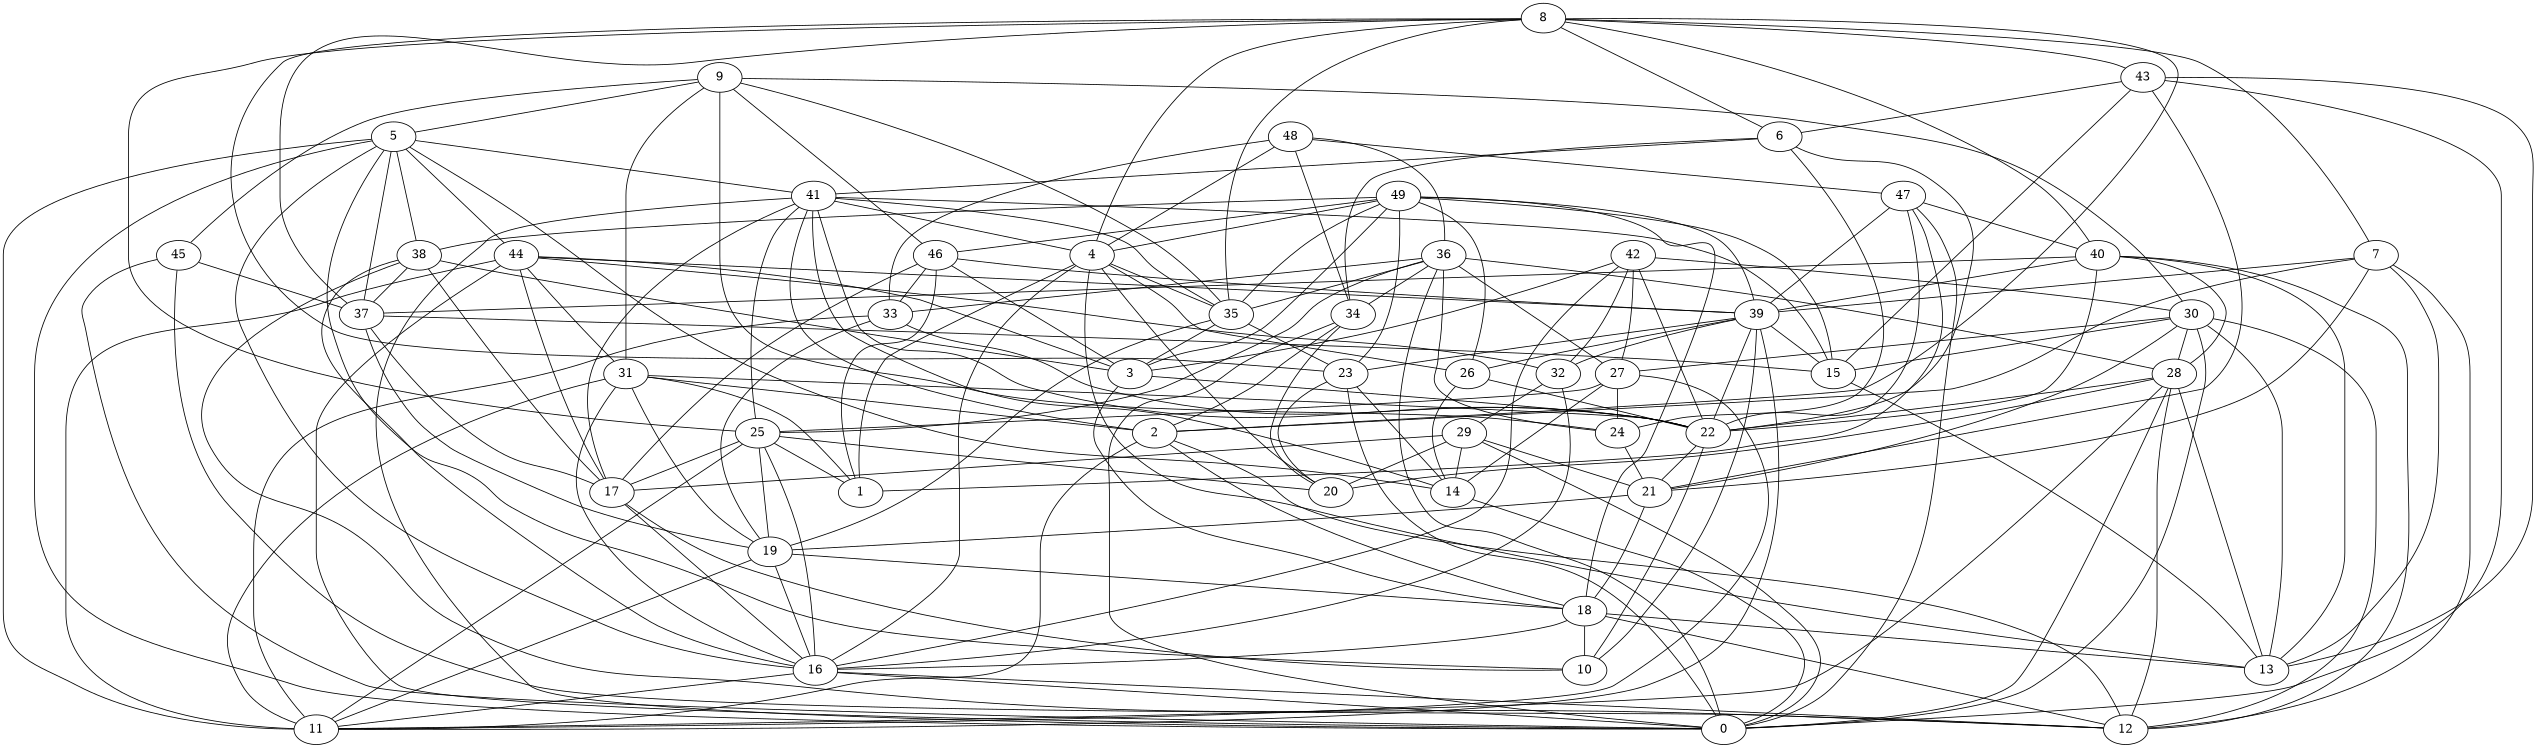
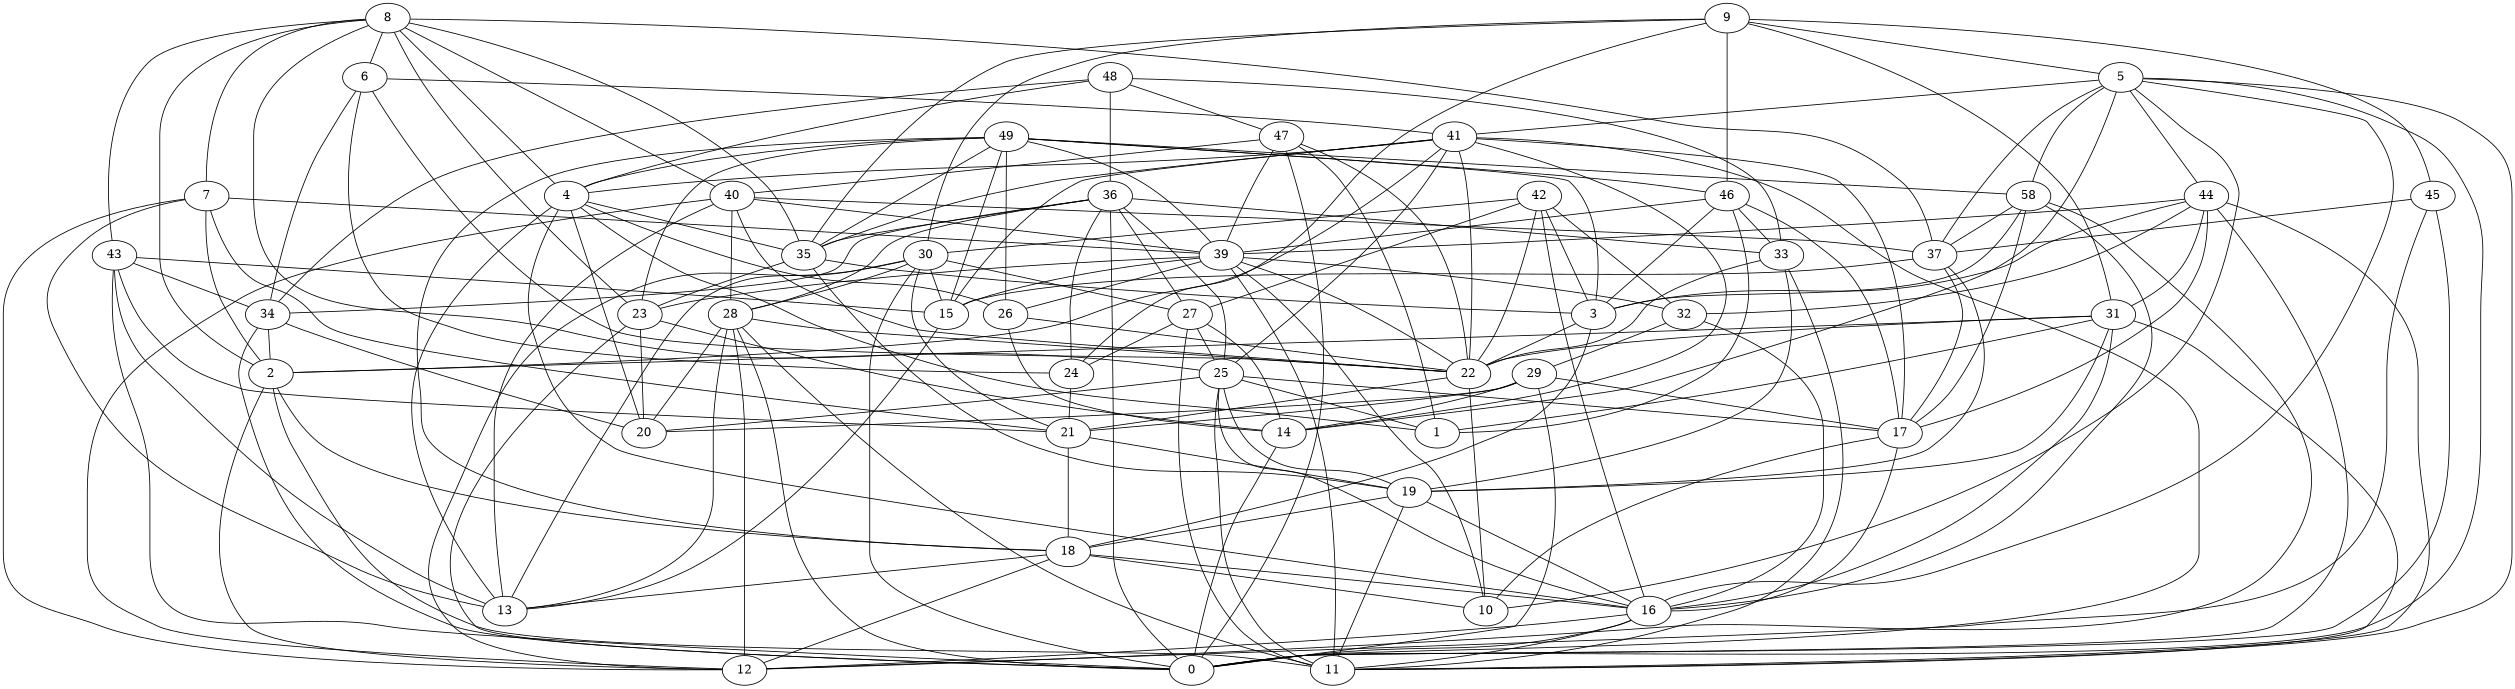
(1961, 107) -> (191, 285)
(419, 255) -> (2029, 196)
